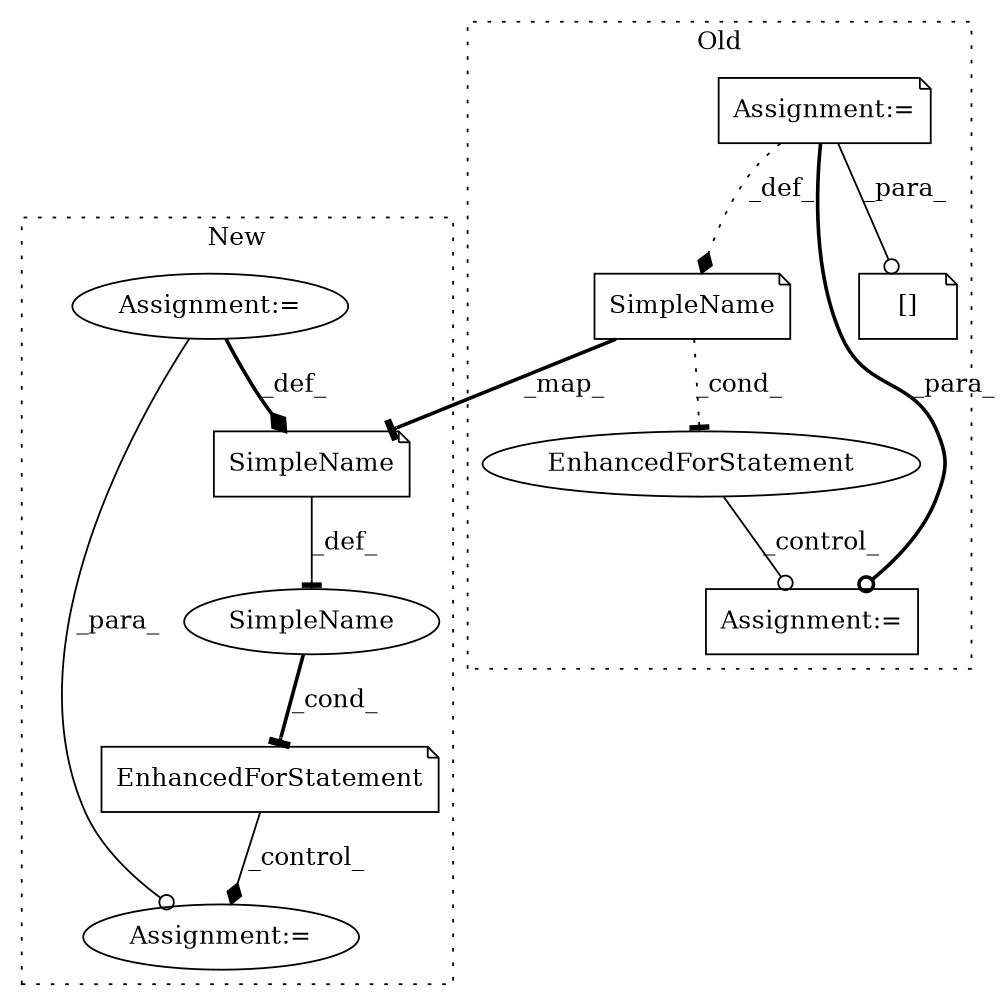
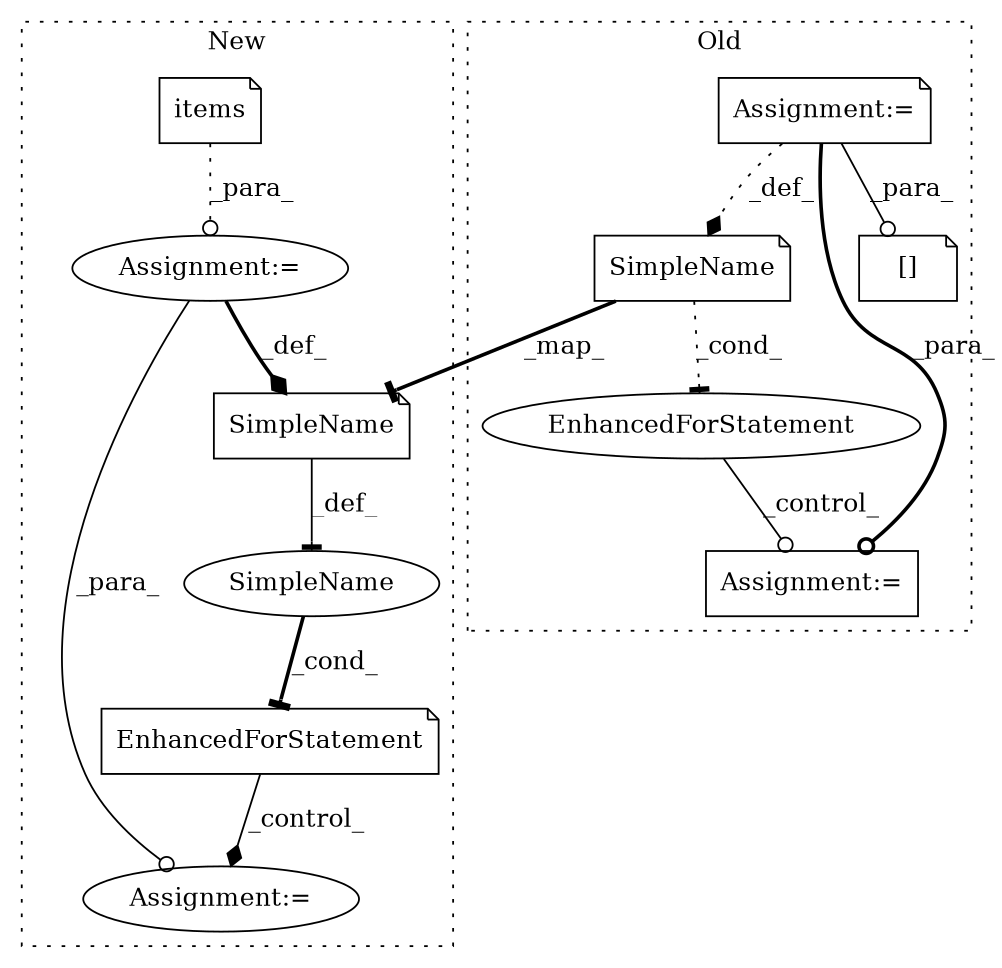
none -> (210, 111)
